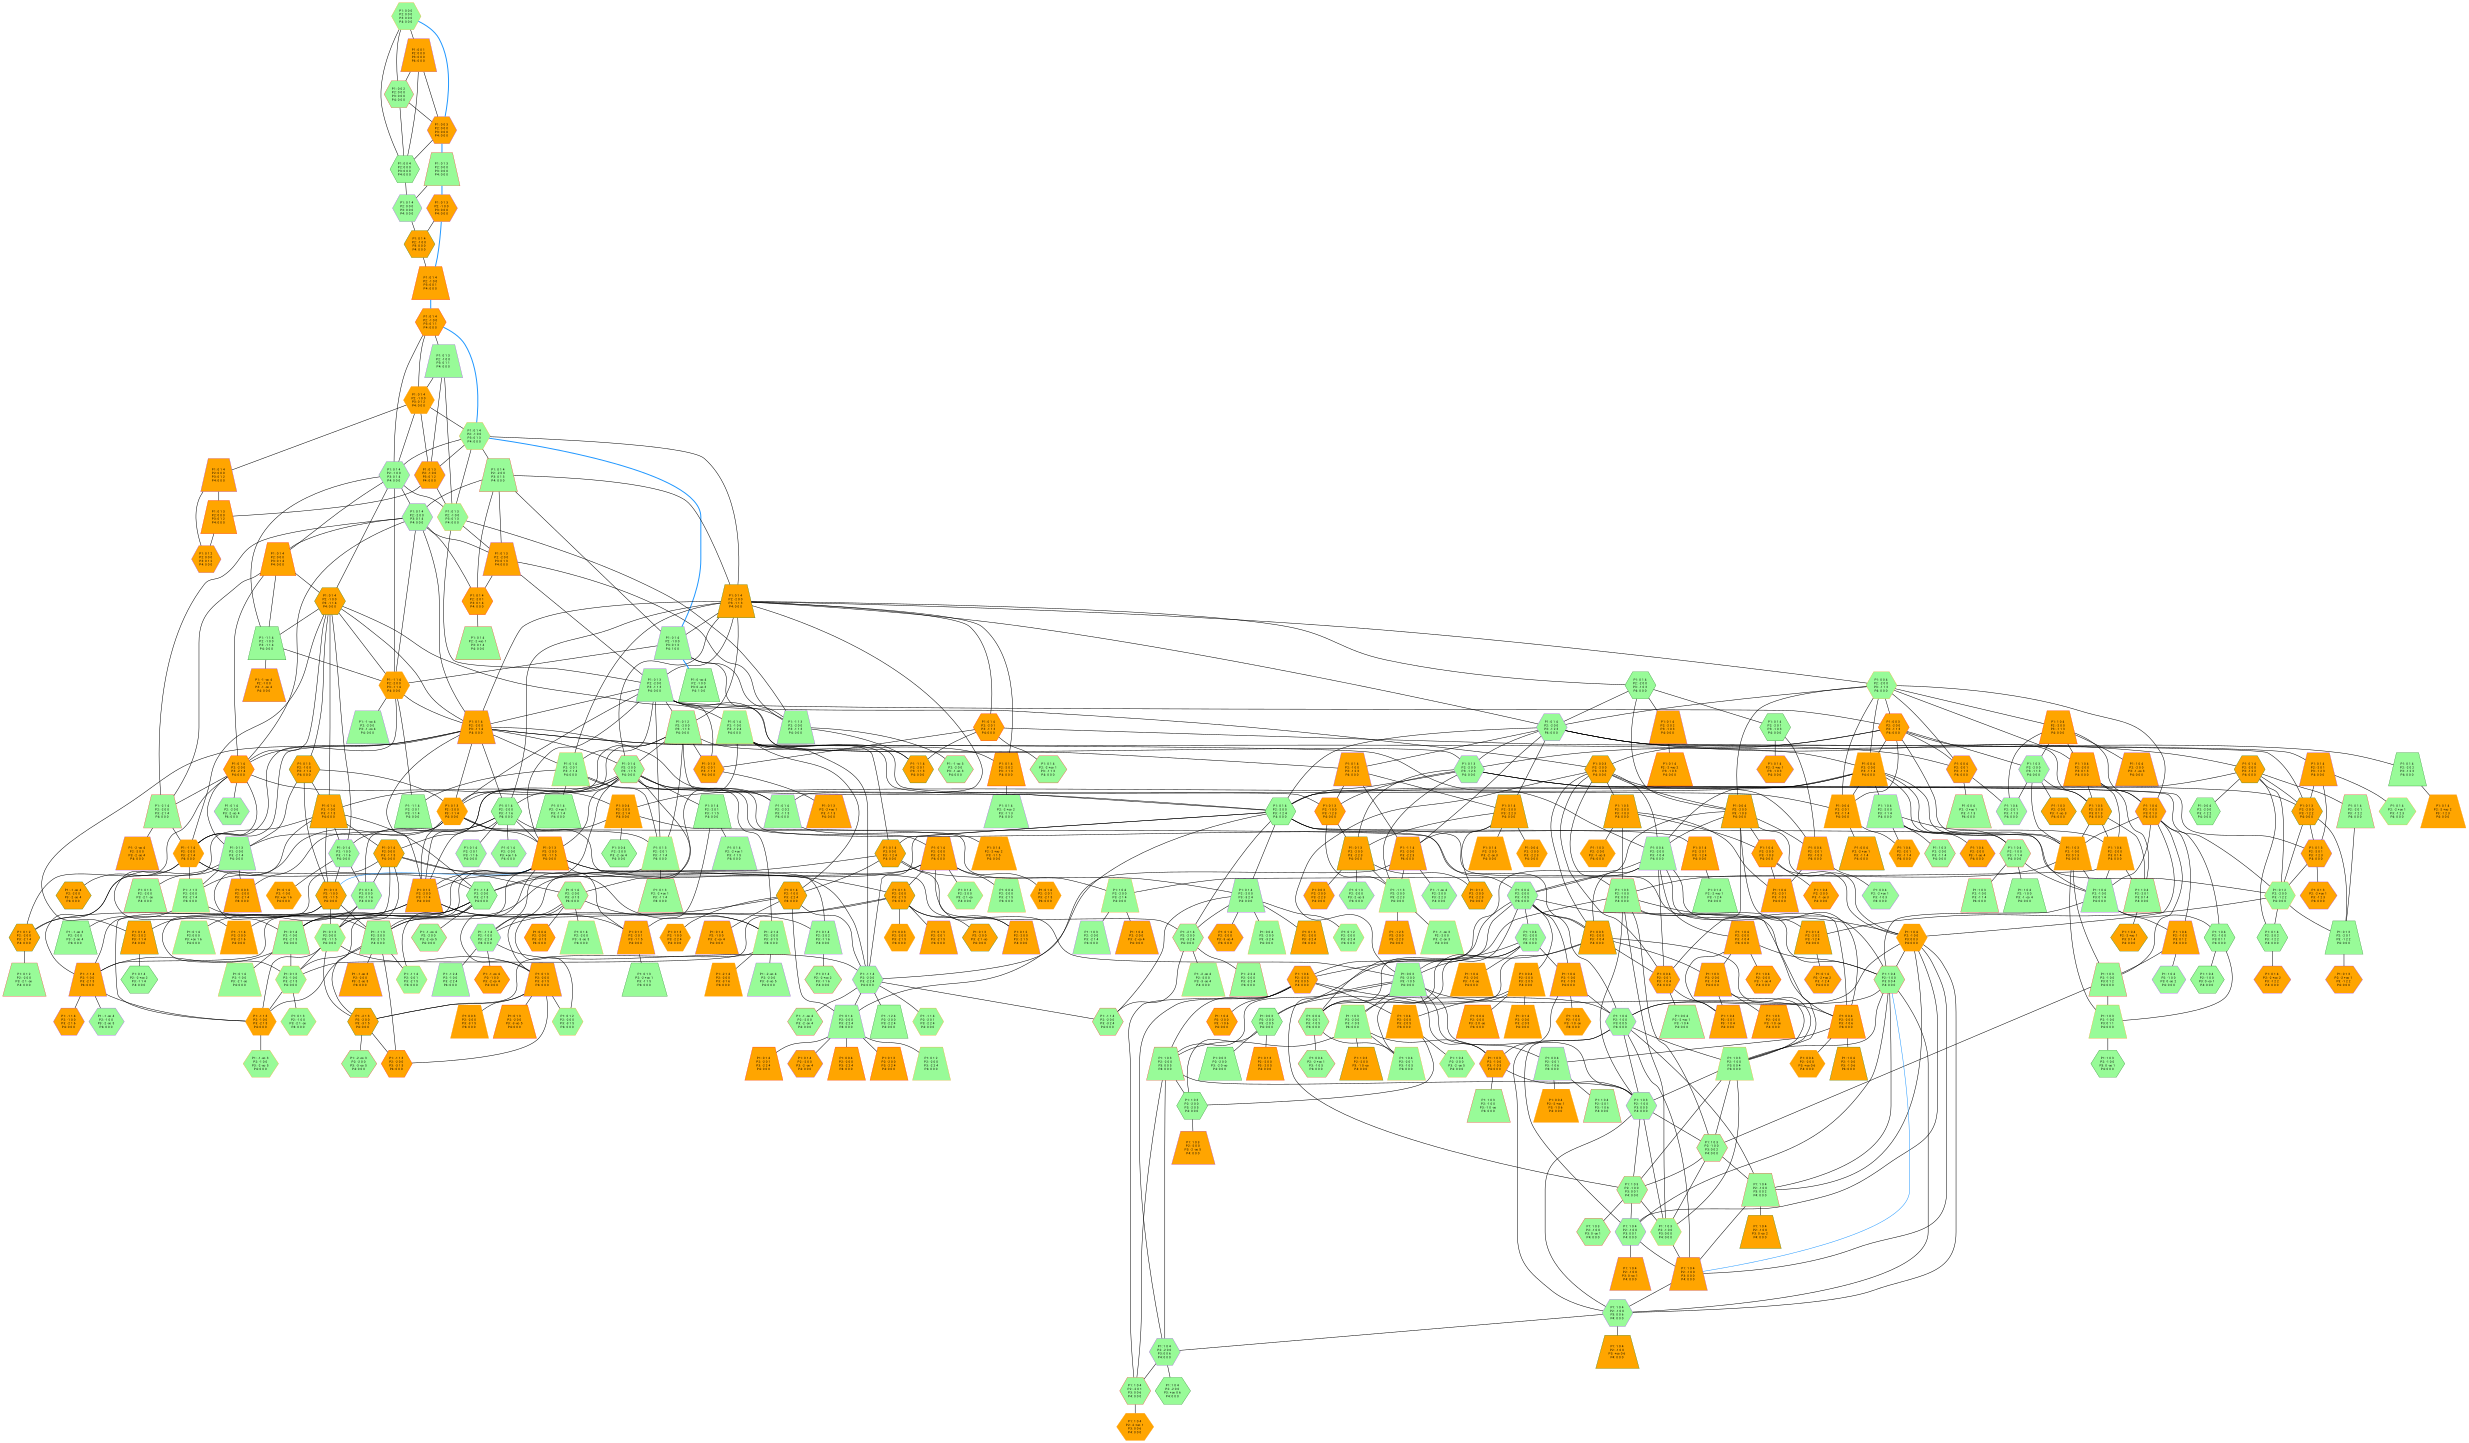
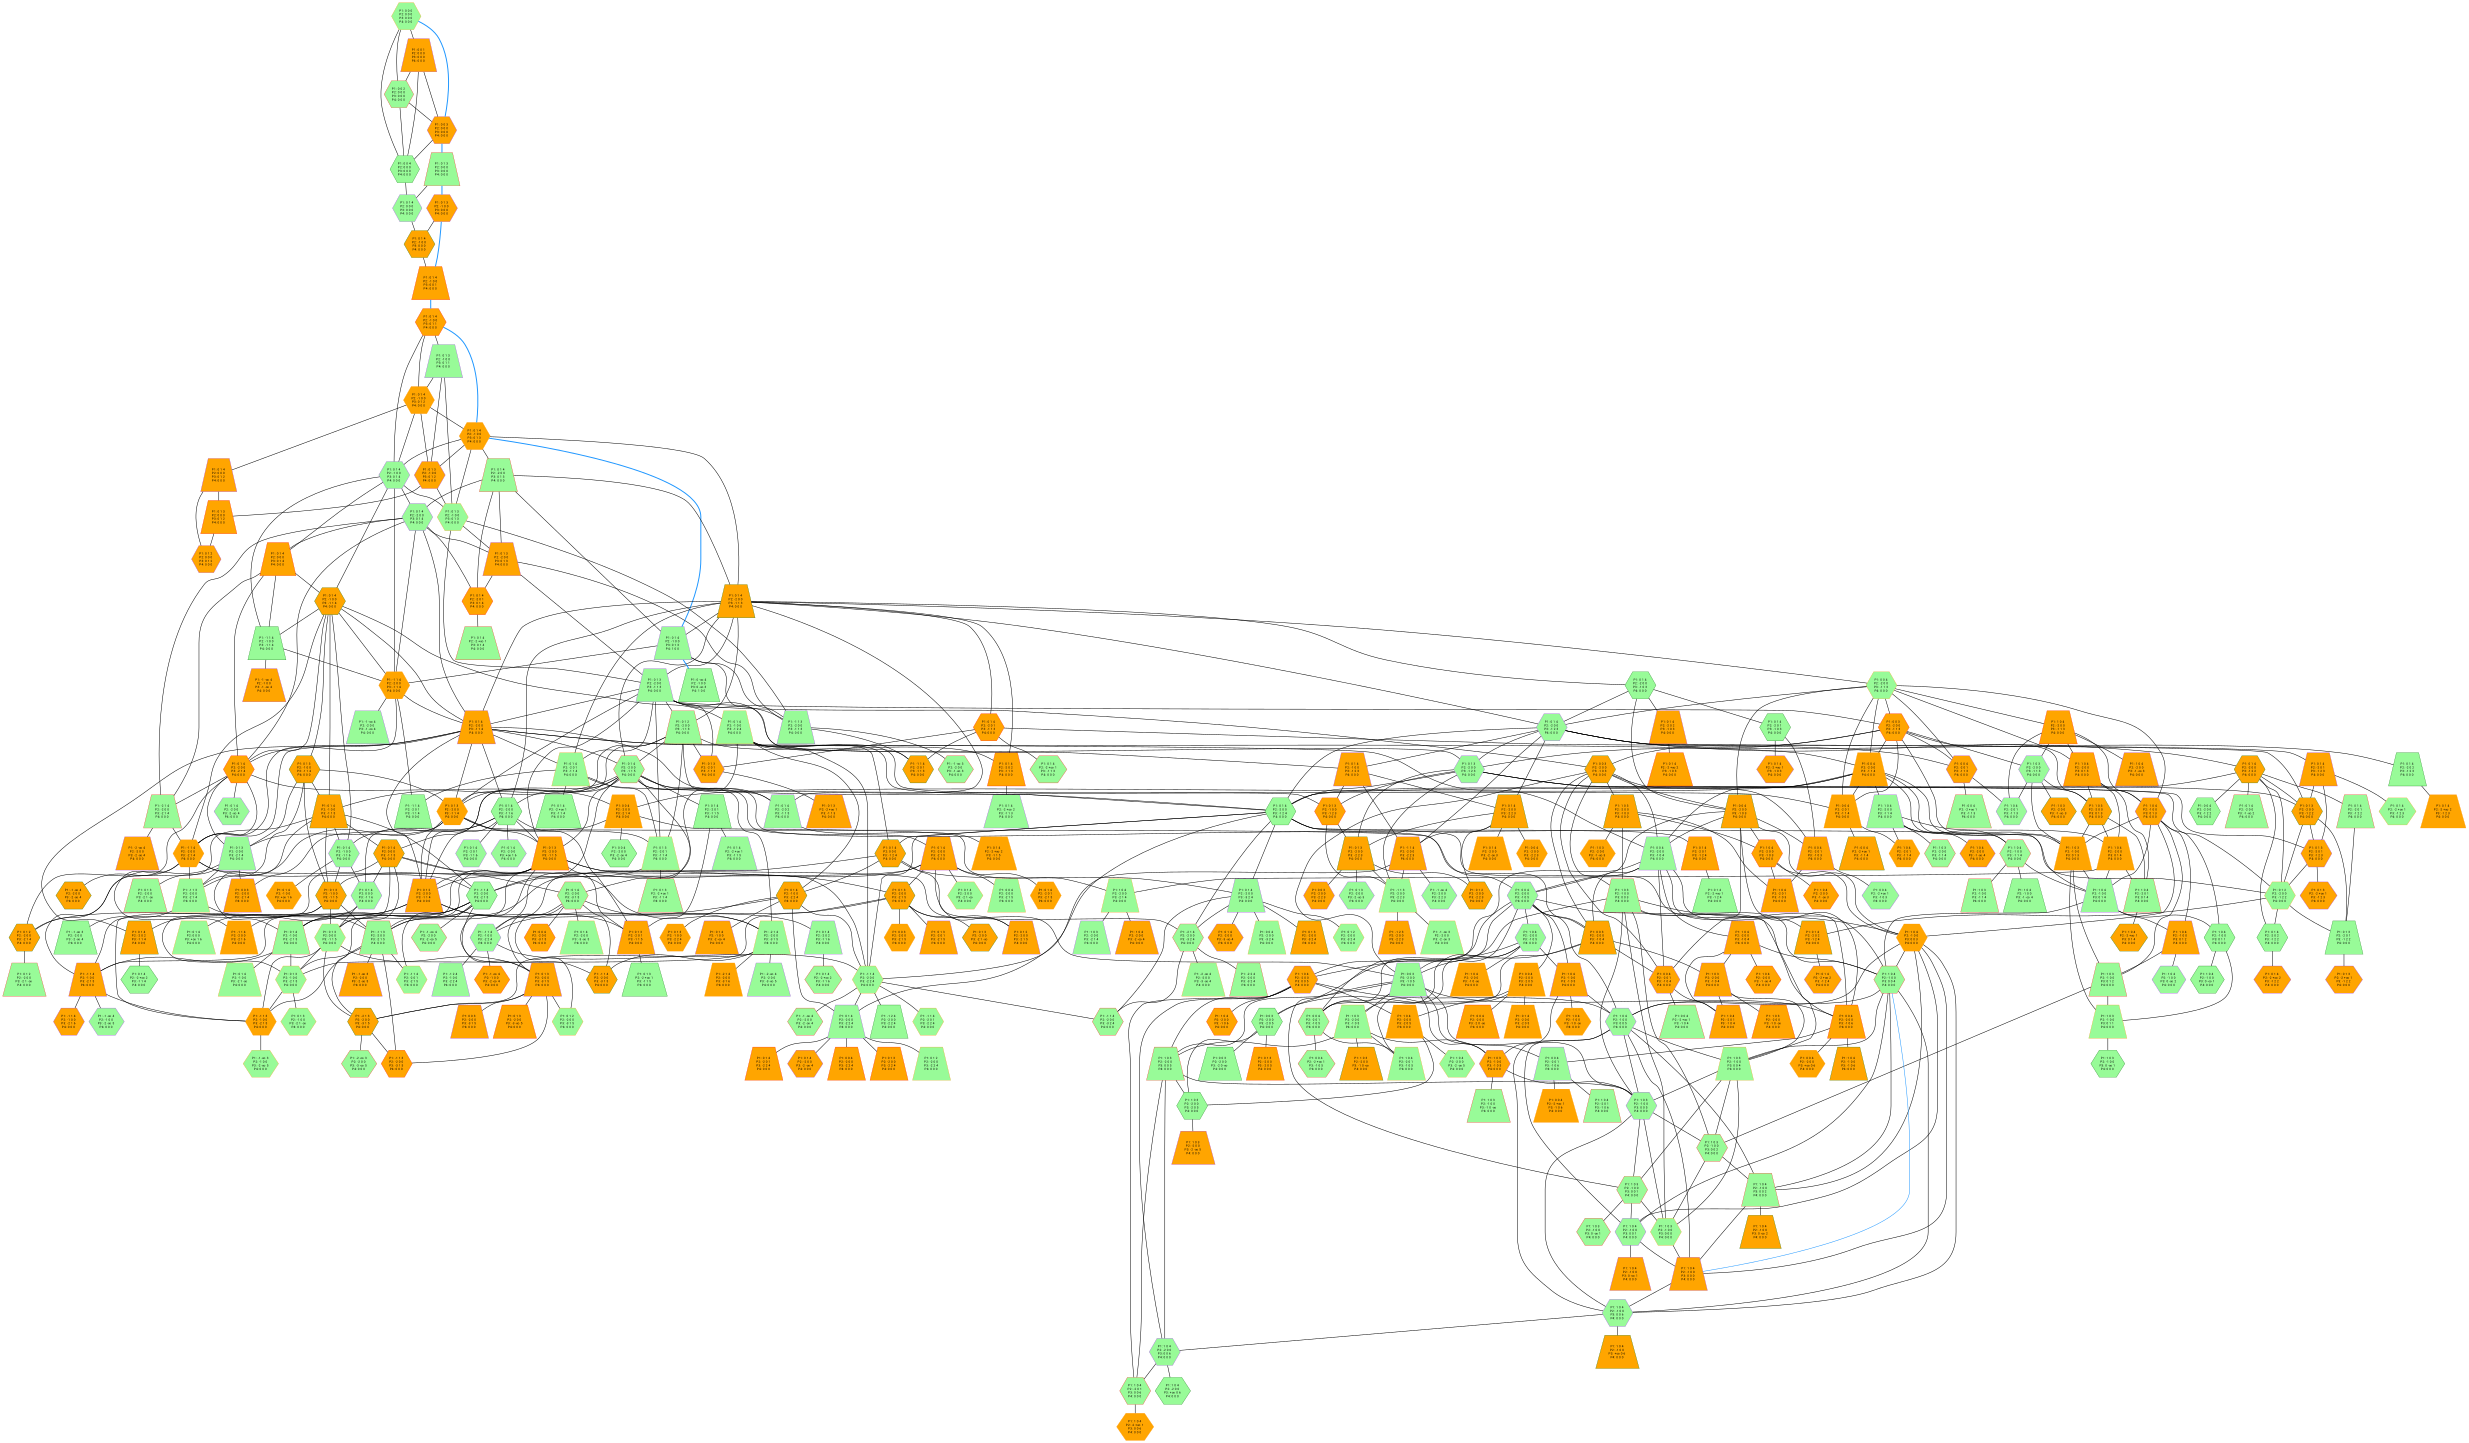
(475, 436) -> (475, 436)
none -> (2247, 811)
none -> (266, 850)
(594, 864) -> (582, 851)
(435, 874) -> (435, 874)
(1878, 877) -> none
none -> (602, 980)
(868, 980) -> (868, 980)
(1743, 996) -> none
(470, 1022) -> (470, 1022)
(1675, 1174) -> none
